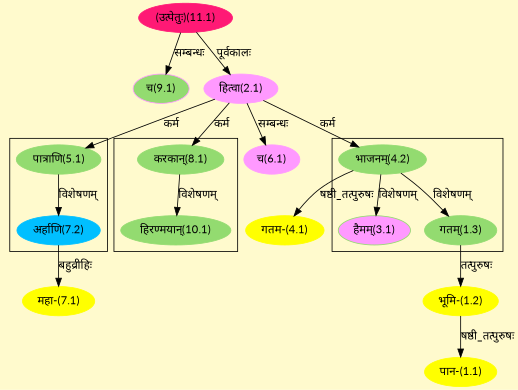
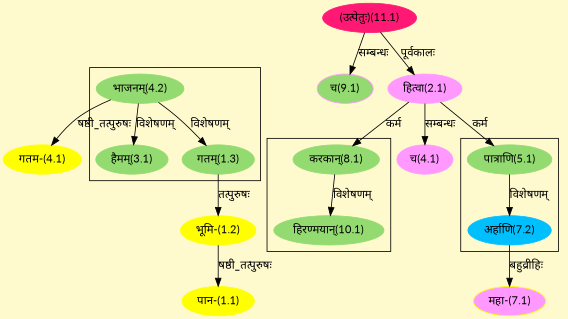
(307, 122) -> none
(272, 160) -> (425, 160)
(374, 230) -> (132, 160)
(59, 301) -> (510, 301)
